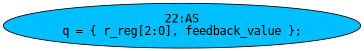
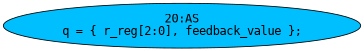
(182, 26) -> (182, 26)
